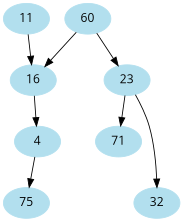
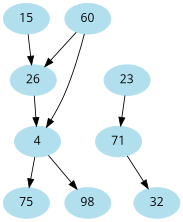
(26, 19) -> (26, 19)
(105, 46) -> (71, 78)
(33, 80) -> (33, 80)
(152, 135) -> (135, 169)
none -> (88, 203)
